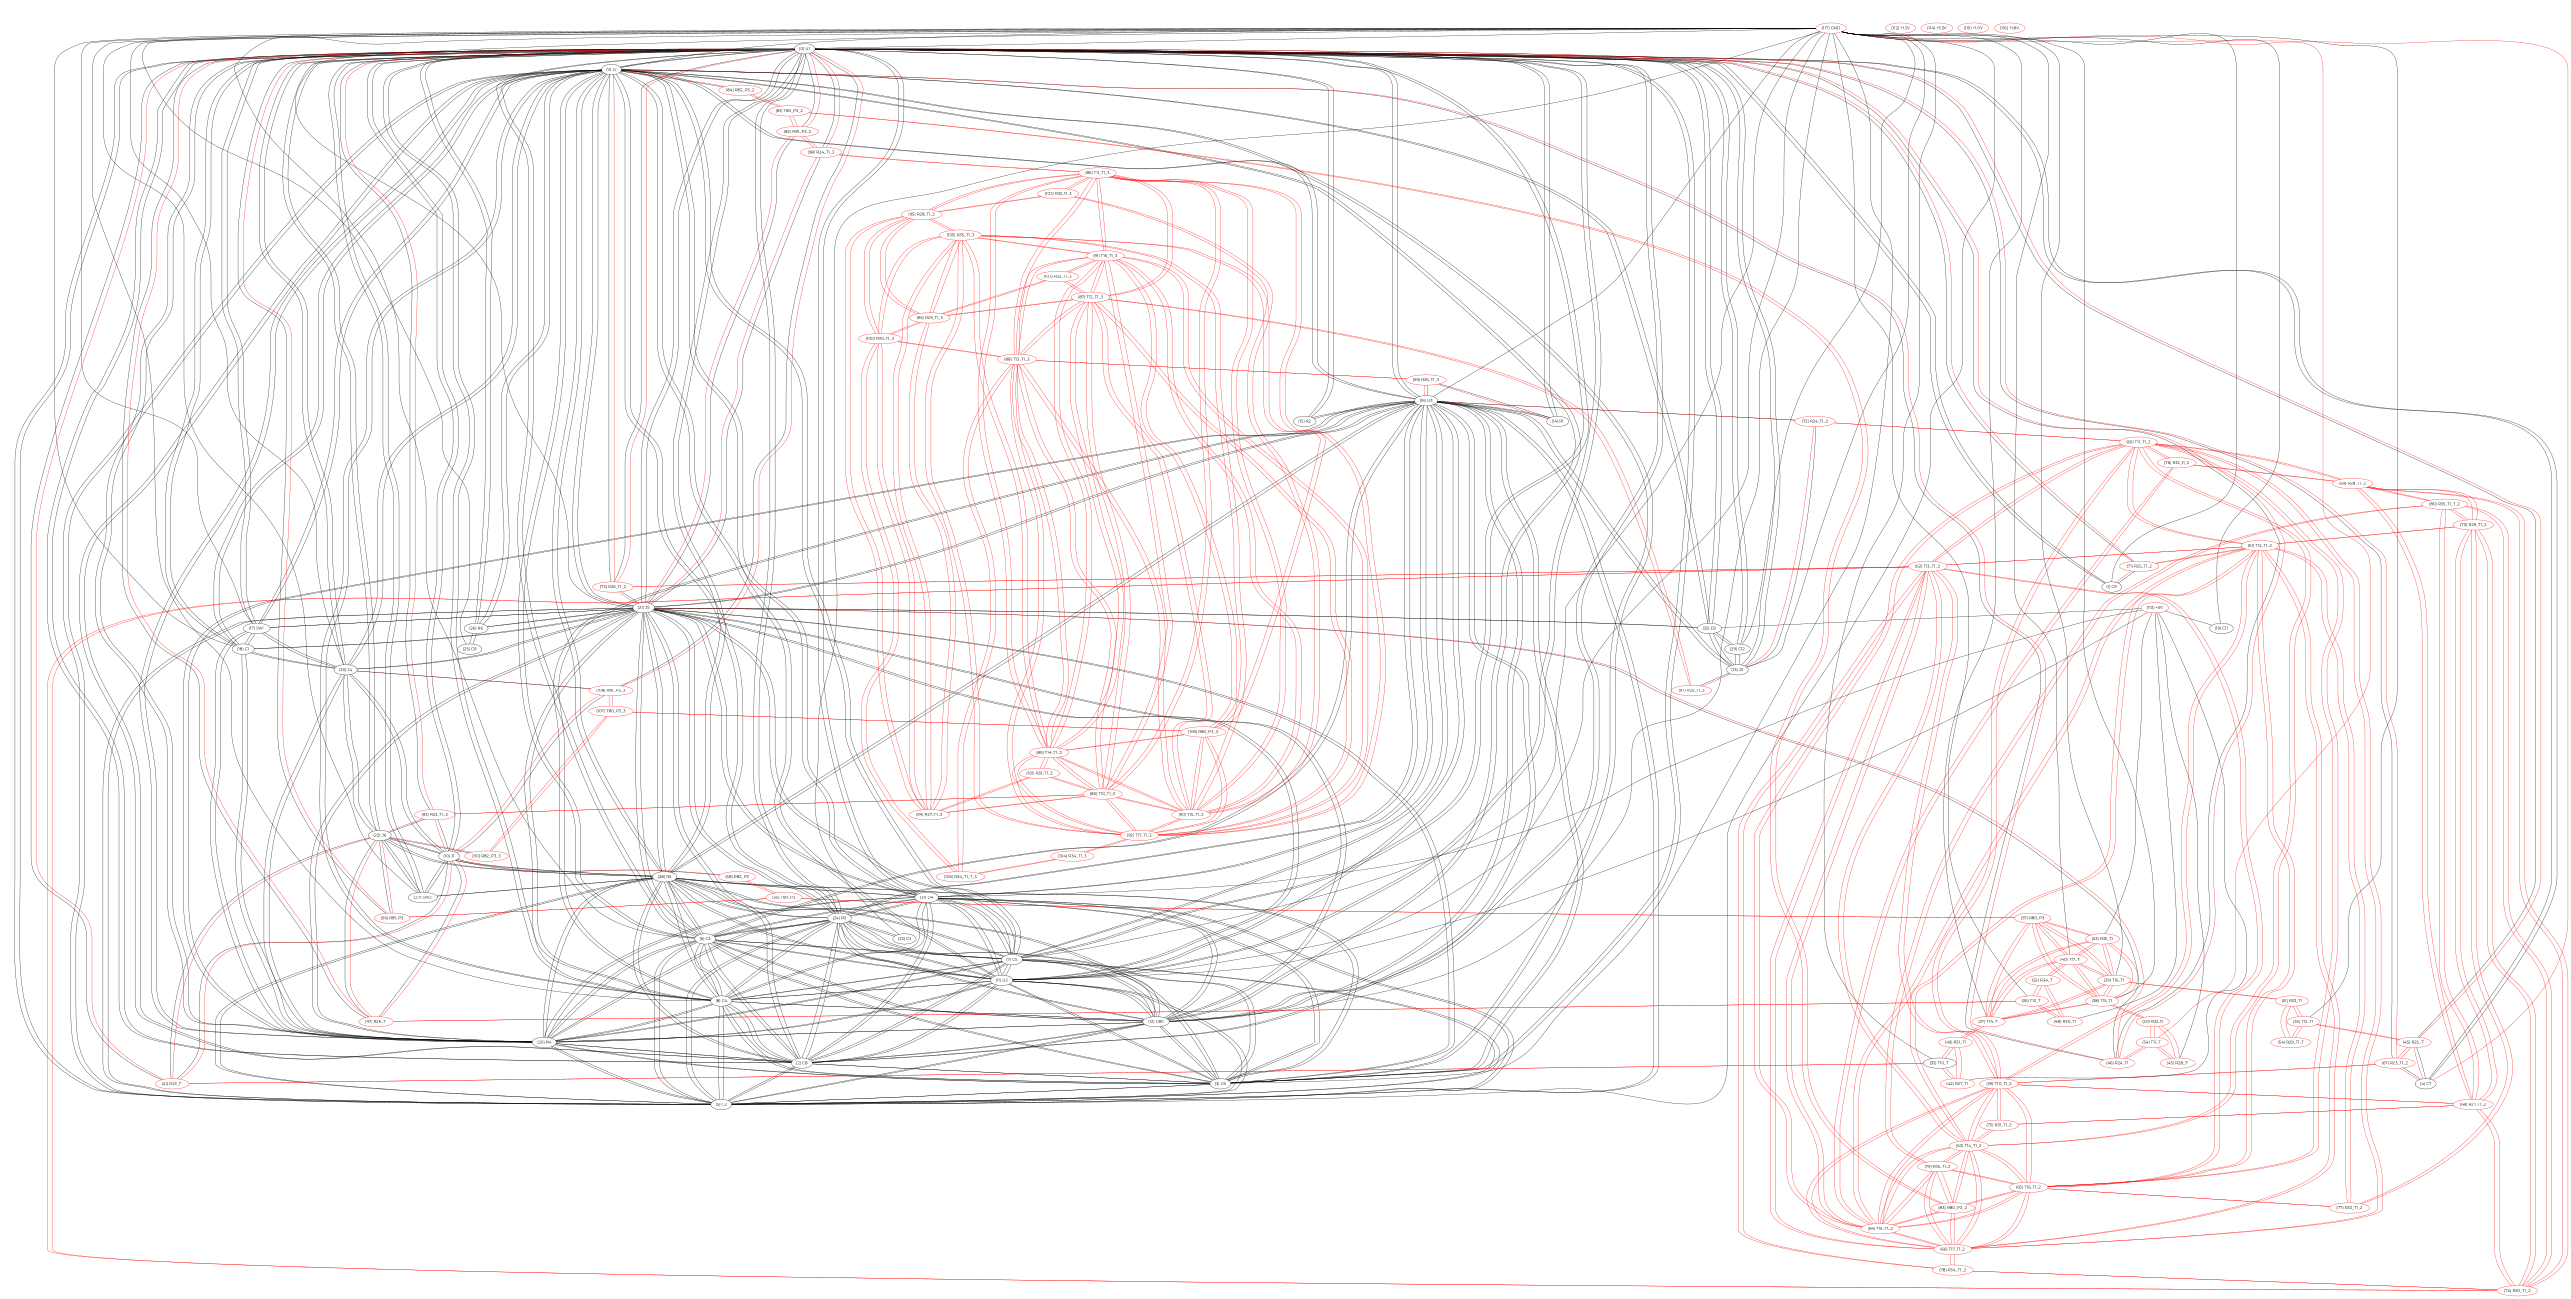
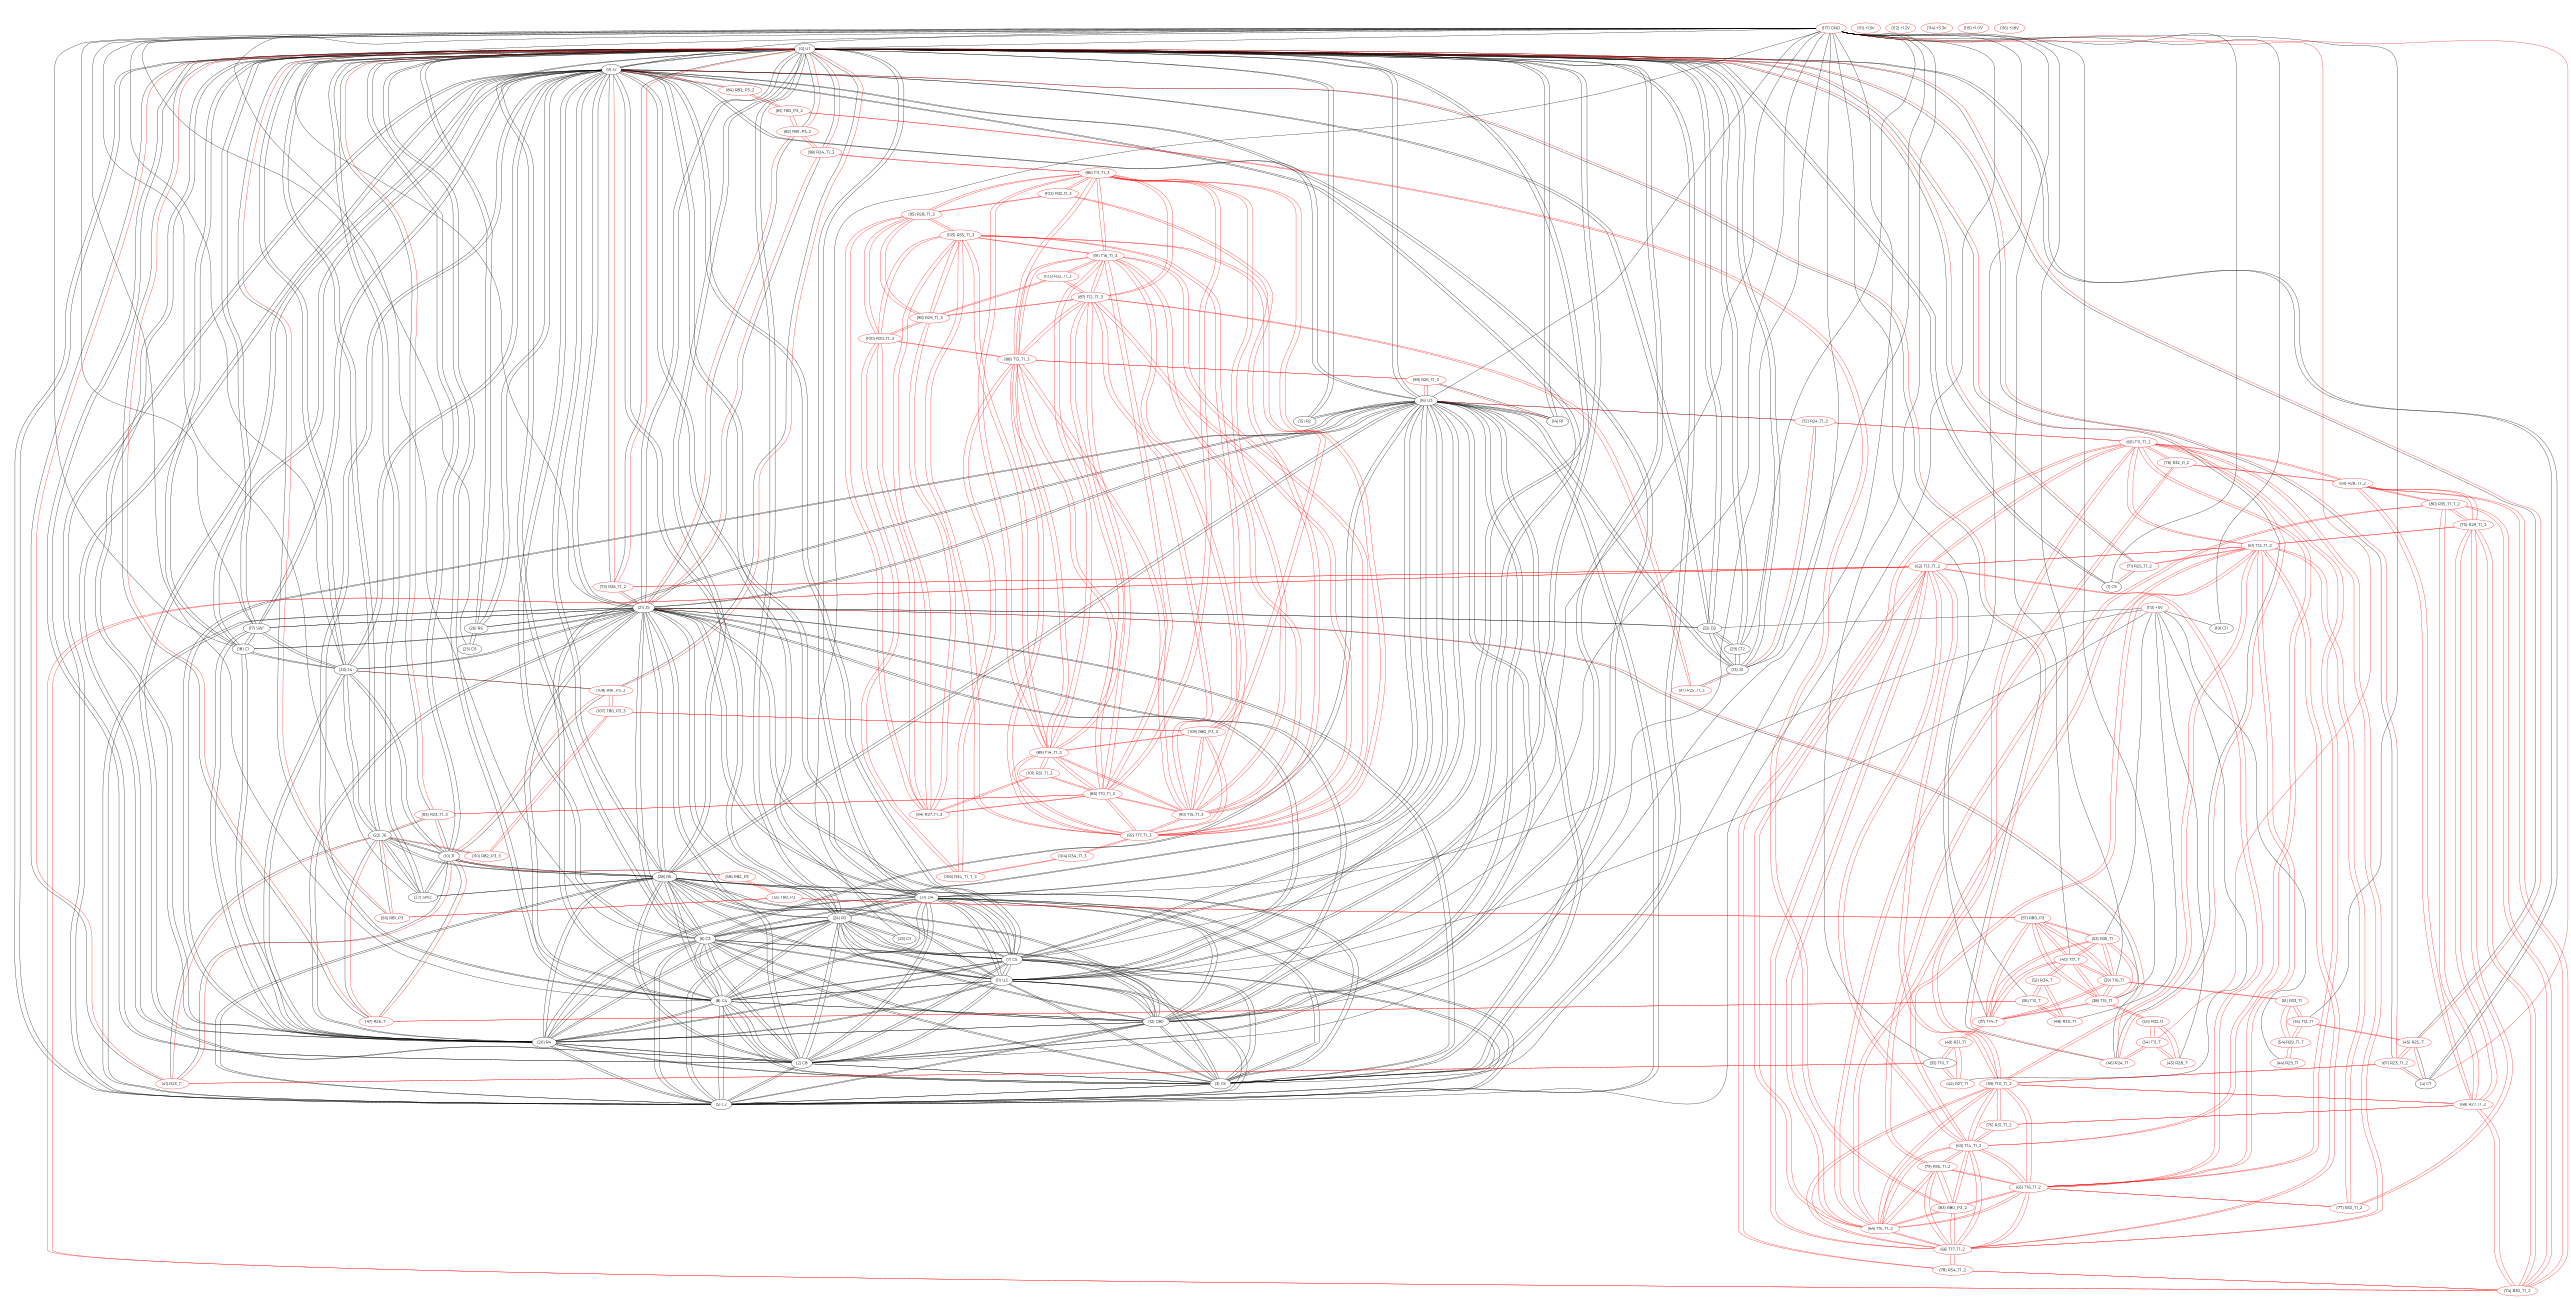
none -> (1866, 28)
none -> (1626, 839)
none -> (2288, 1063)
